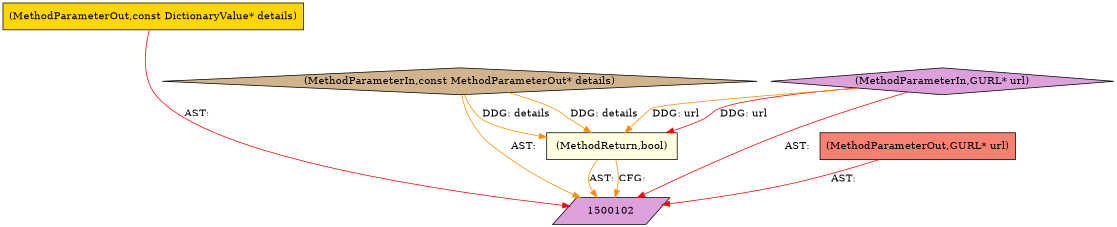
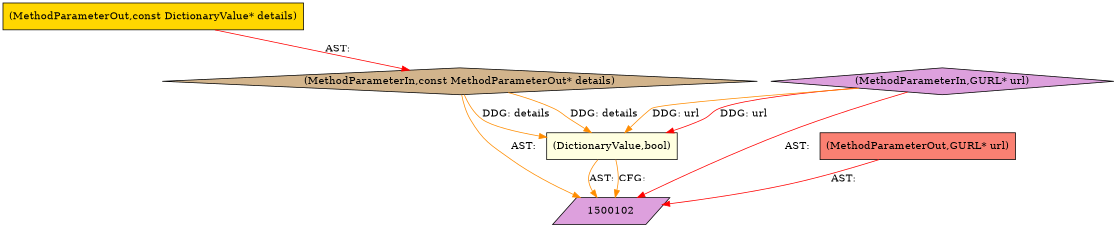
(612, 146) -> (612, 146)
(319, 165) -> (308, 49)
